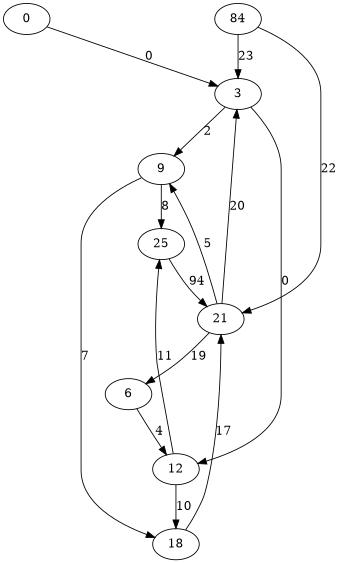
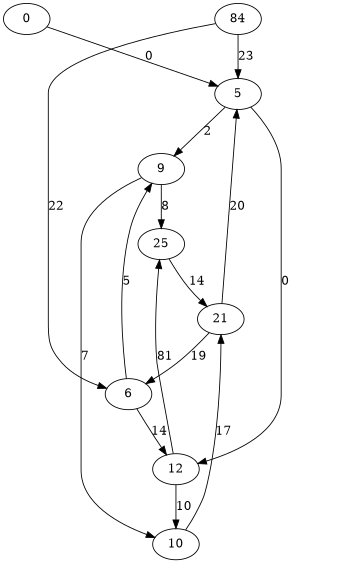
(238, 94) -> (238, 94)
(321, 172) -> (48, 158)
(199, 246) -> (123, 283)
(197, 282) -> (197, 282)
(165, 357) -> (165, 357)
(160, 432) -> (160, 432)
(176, 544) -> (176, 544)
